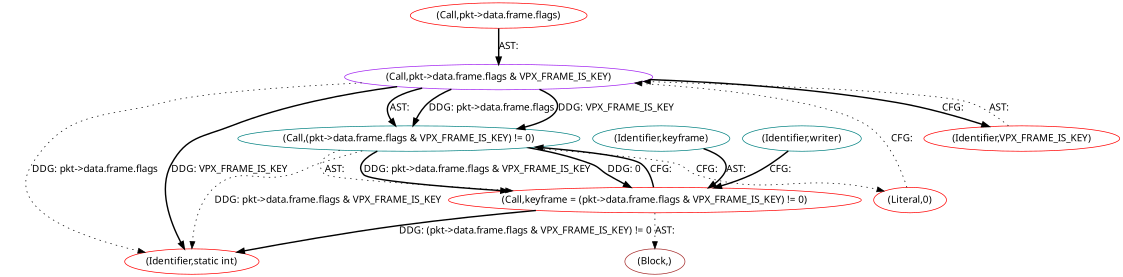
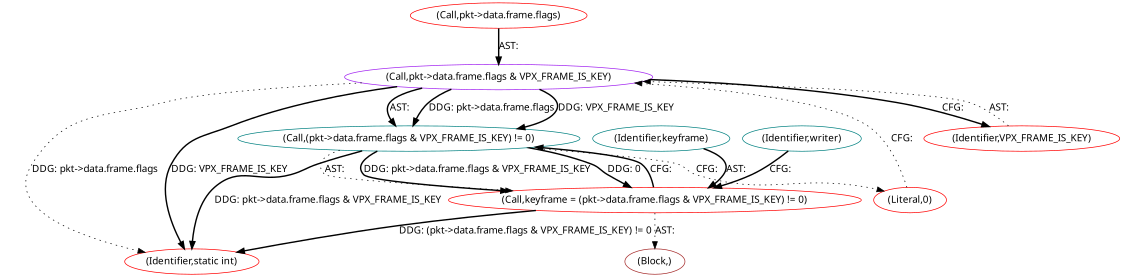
(259, 177) -> (259, 177)
